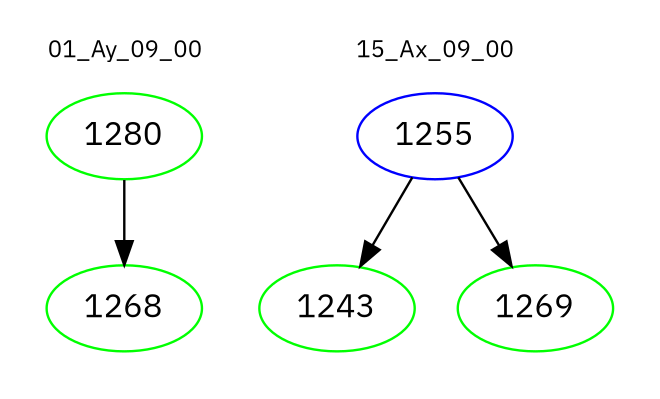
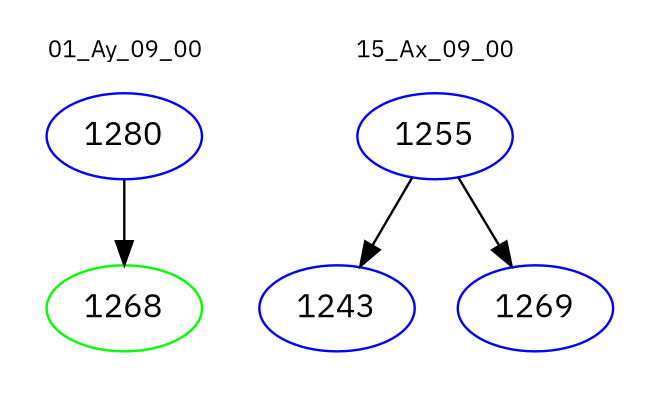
(124, 136) -> (124, 136)
(337, 308) -> (337, 308)
(535, 308) -> (535, 308)
